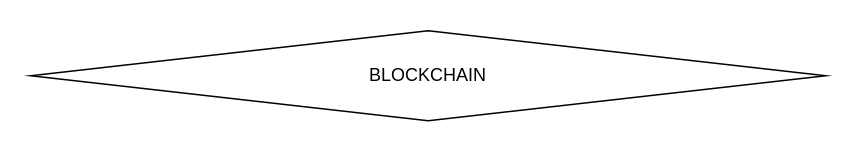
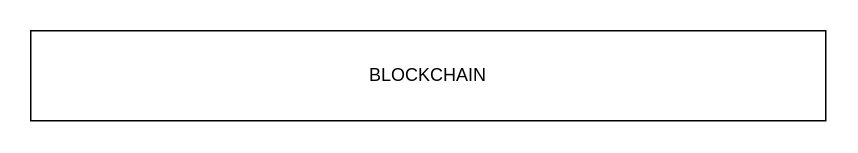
(428, 76) -> (428, 76)
